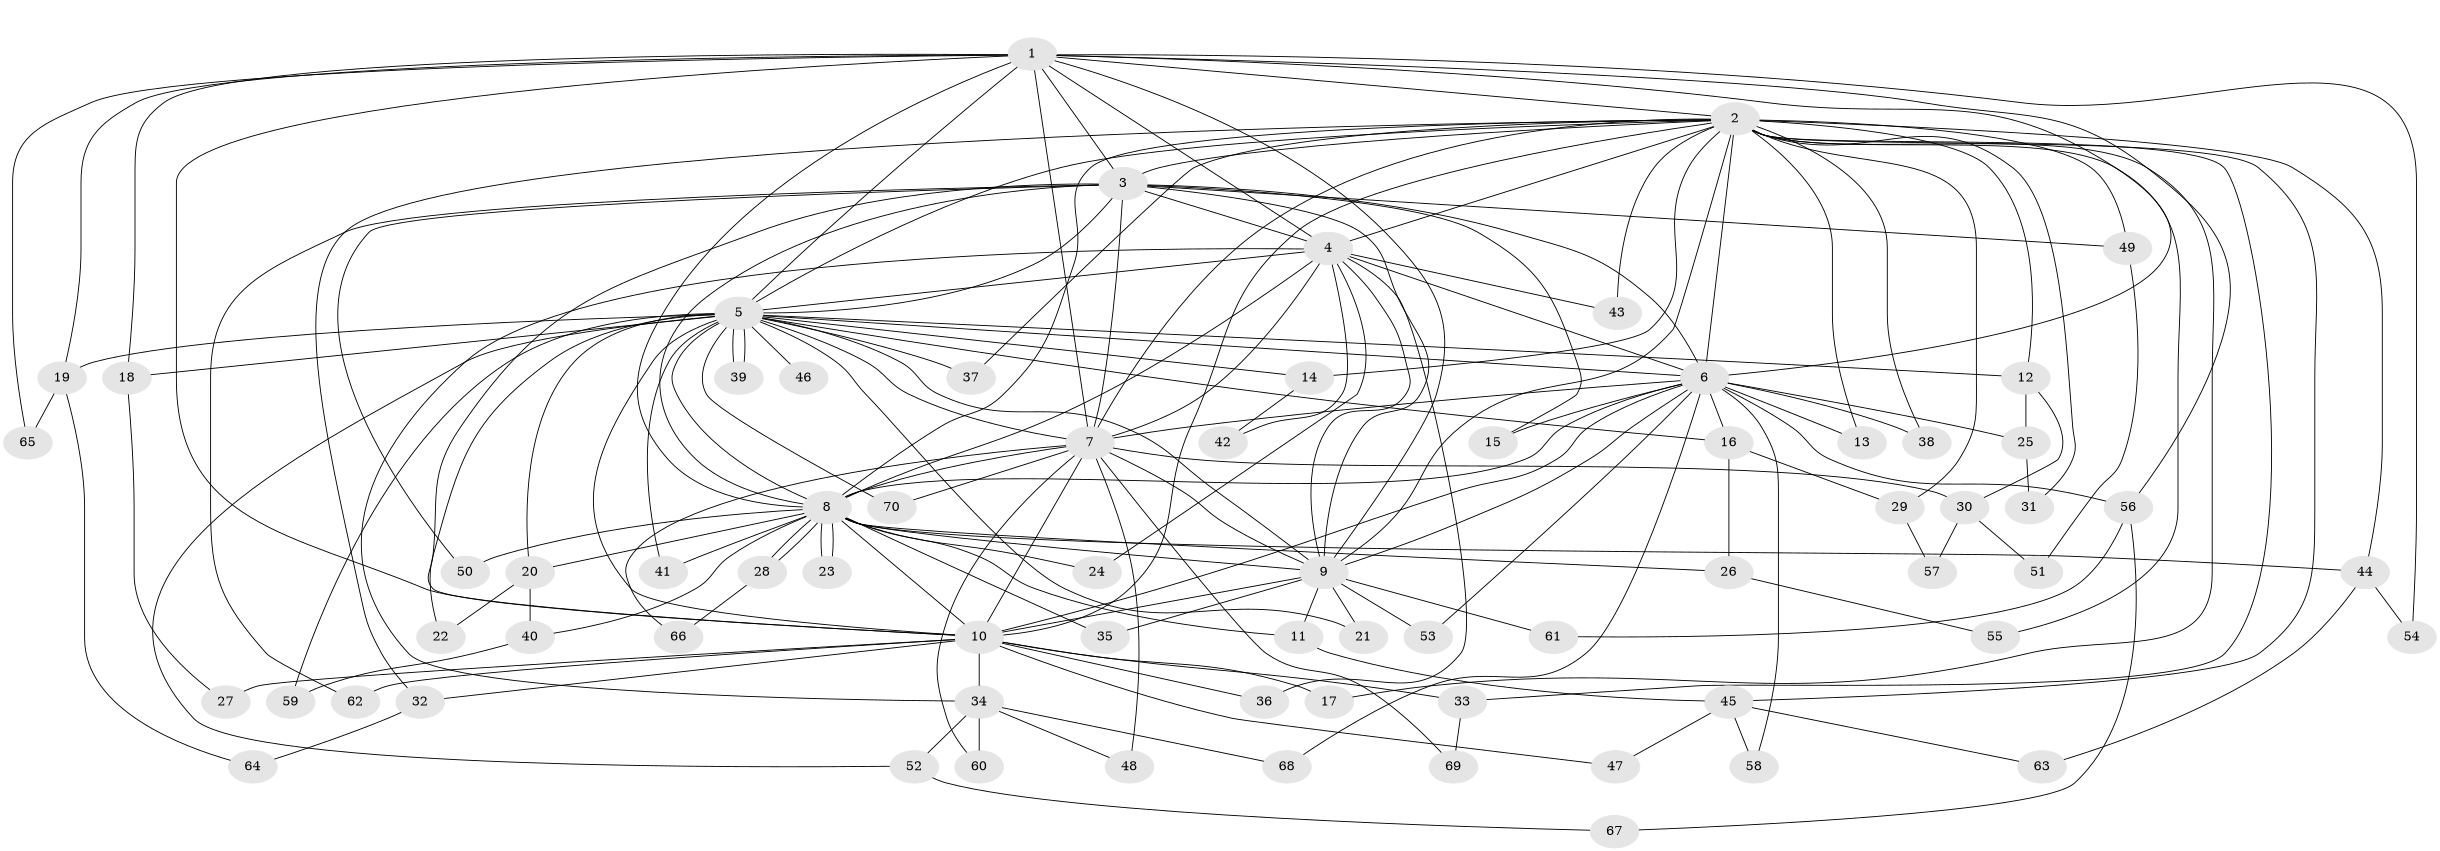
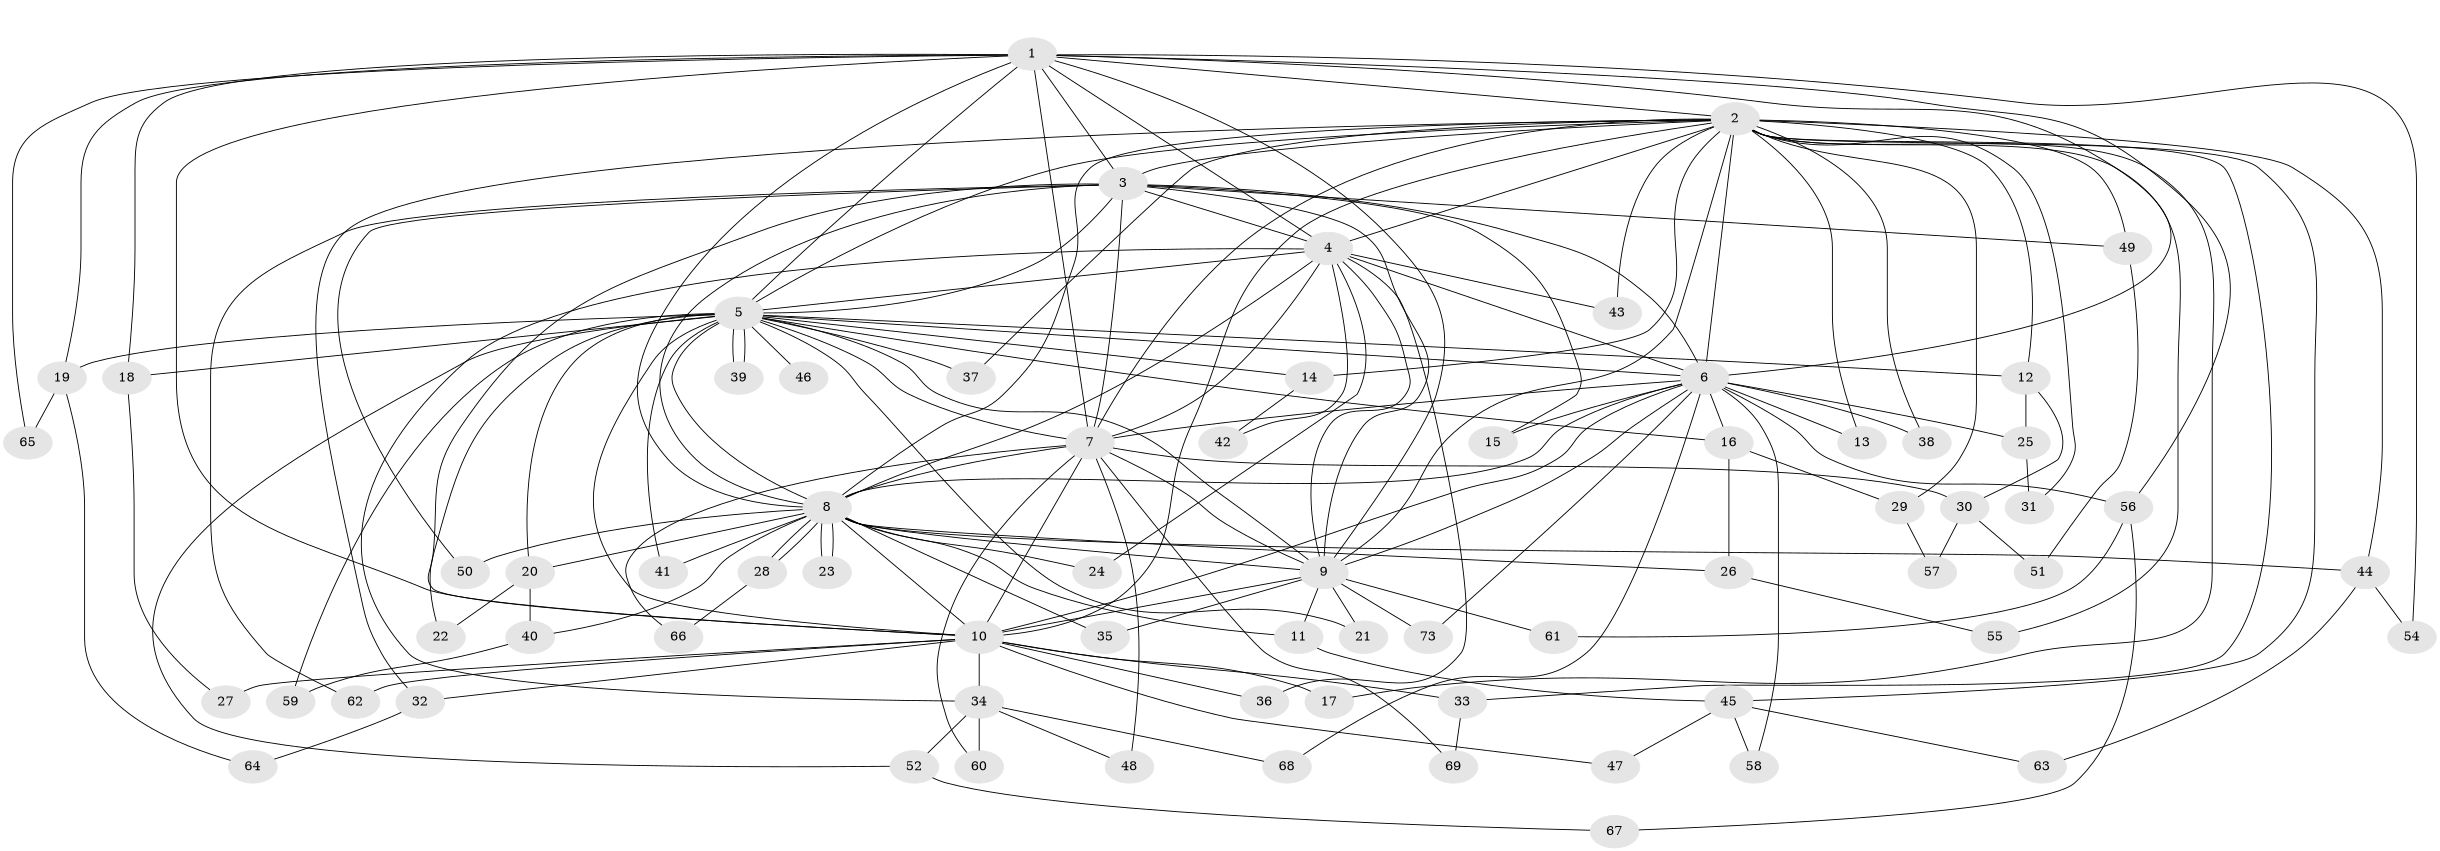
(892, 508) -> none
(1428, 637) -> (1428, 637)
